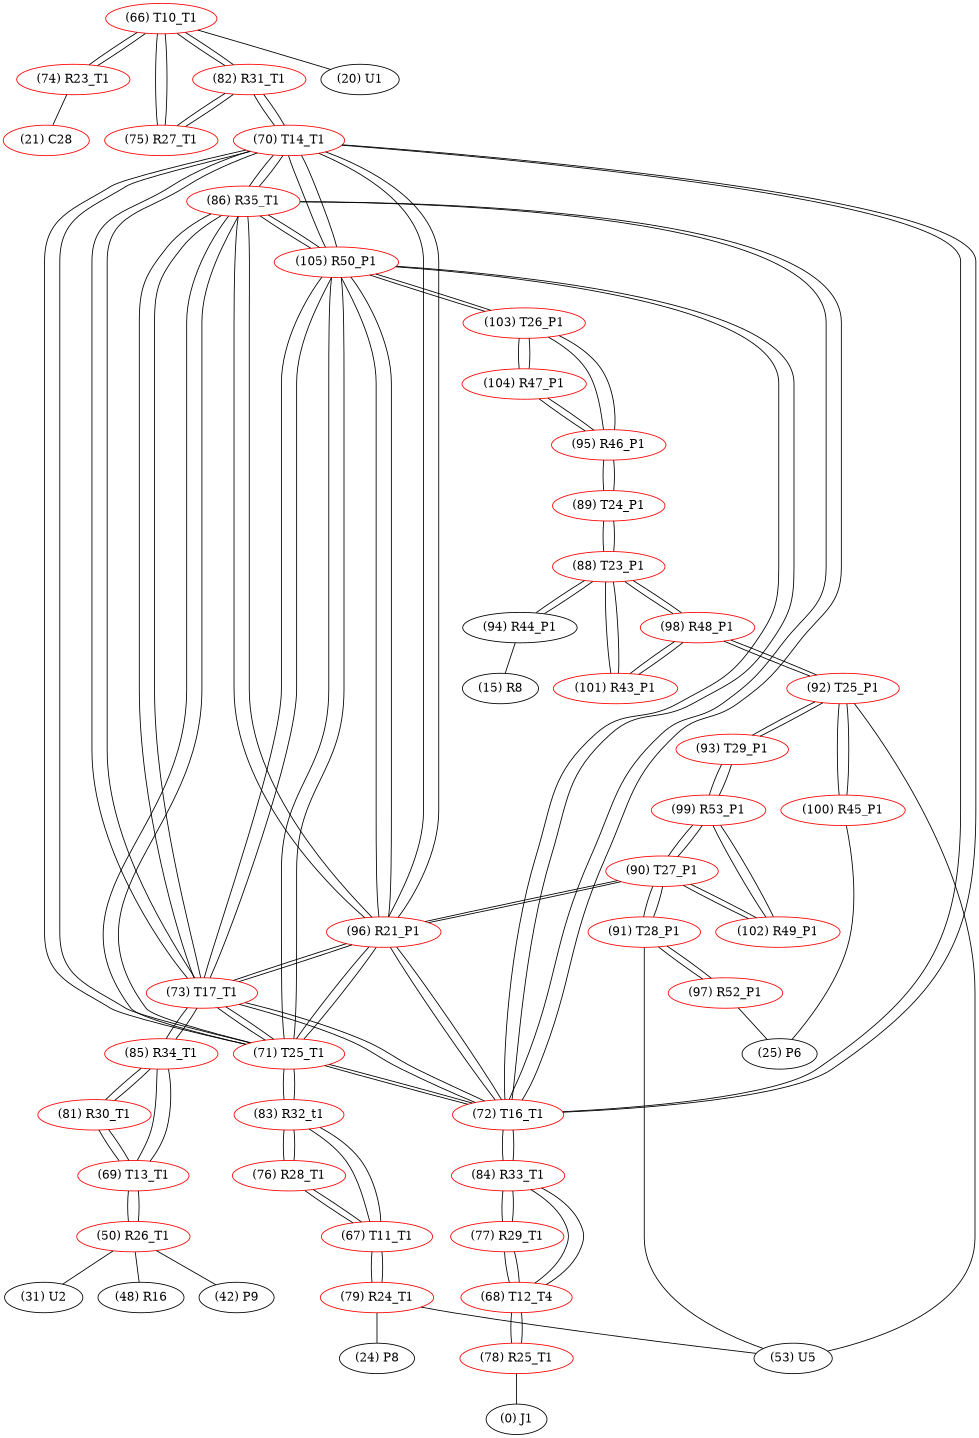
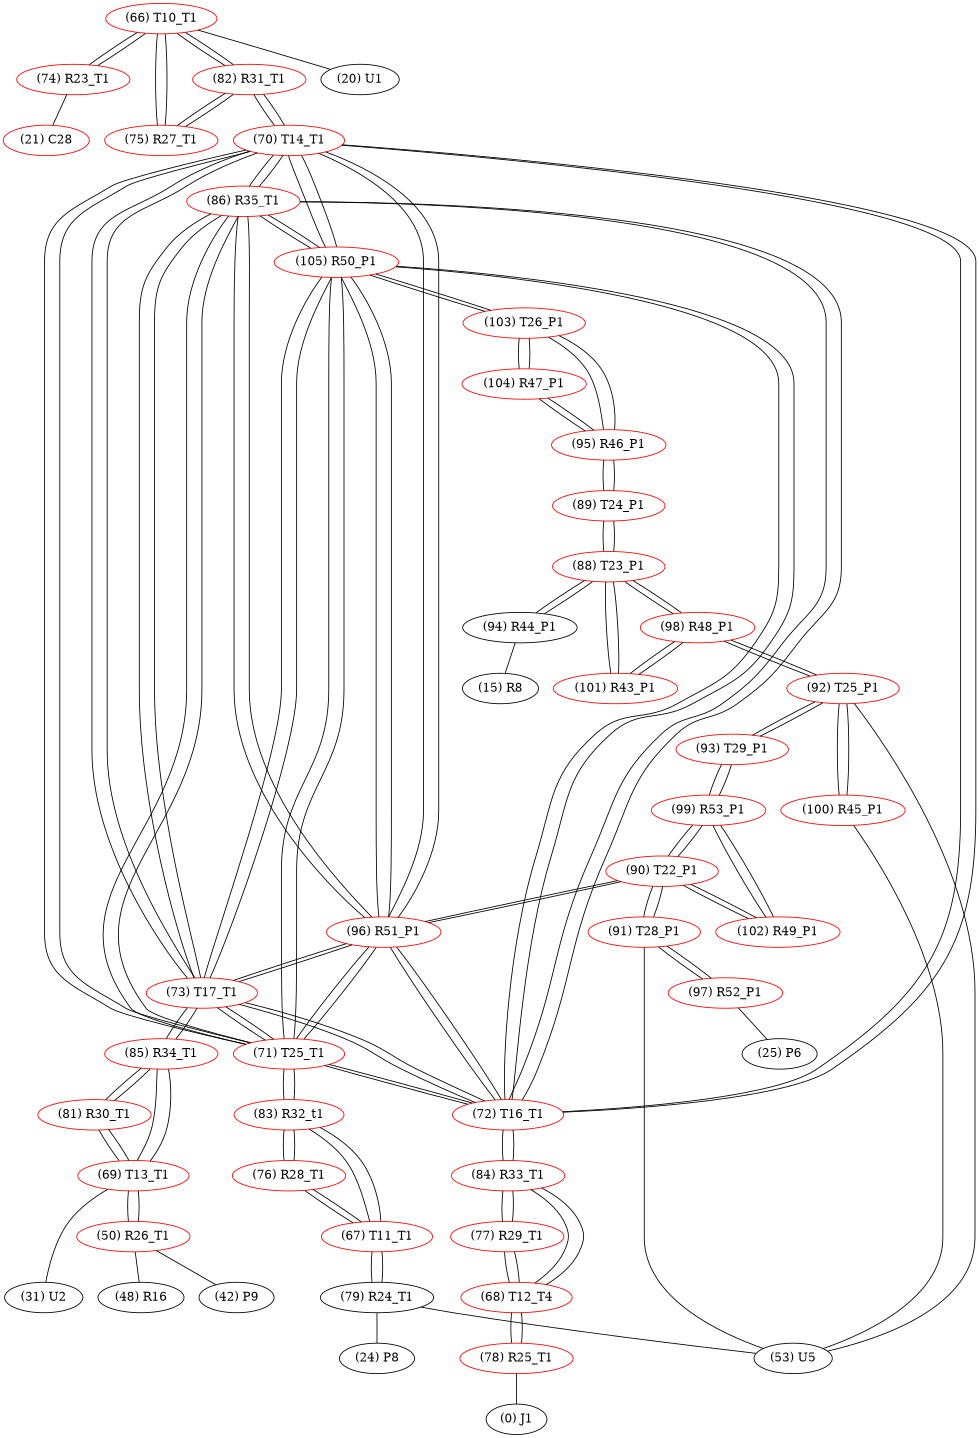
(662, 871) -> (662, 871)
(384, 932) -> (384, 932)
(849, 940) -> (943, 1108)
(88, 1267) -> (65, 1228)
(377, 1298) -> (377, 1298)
